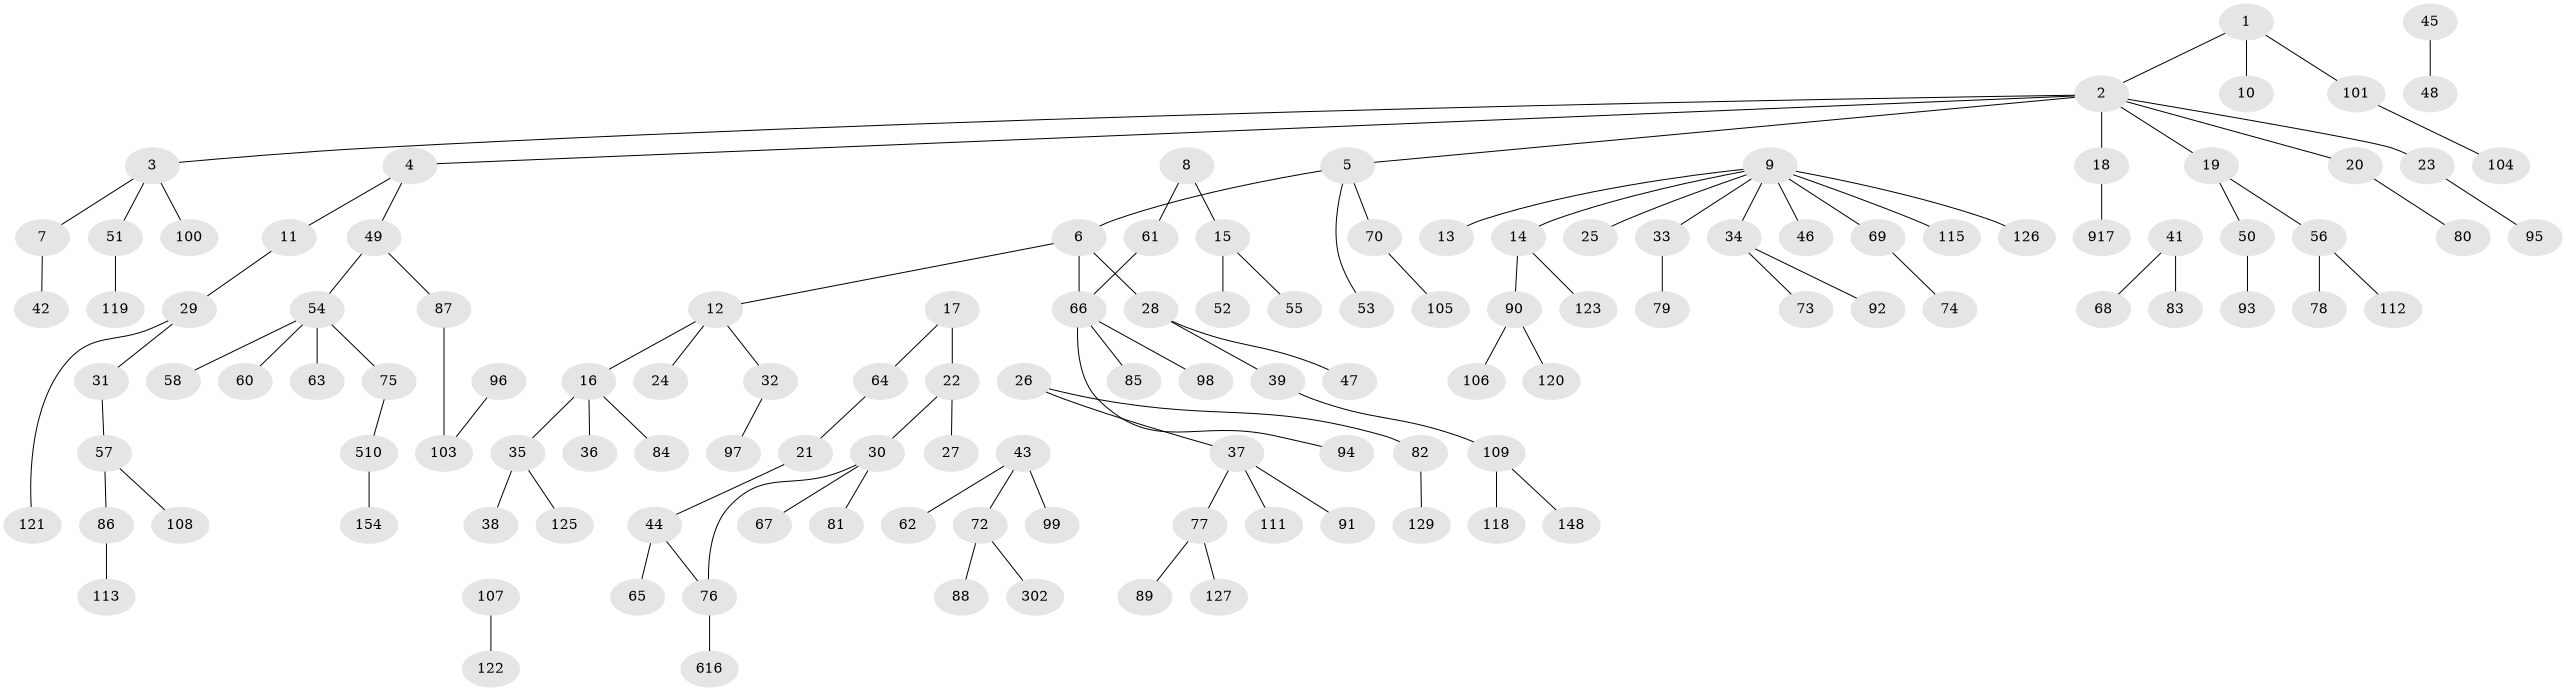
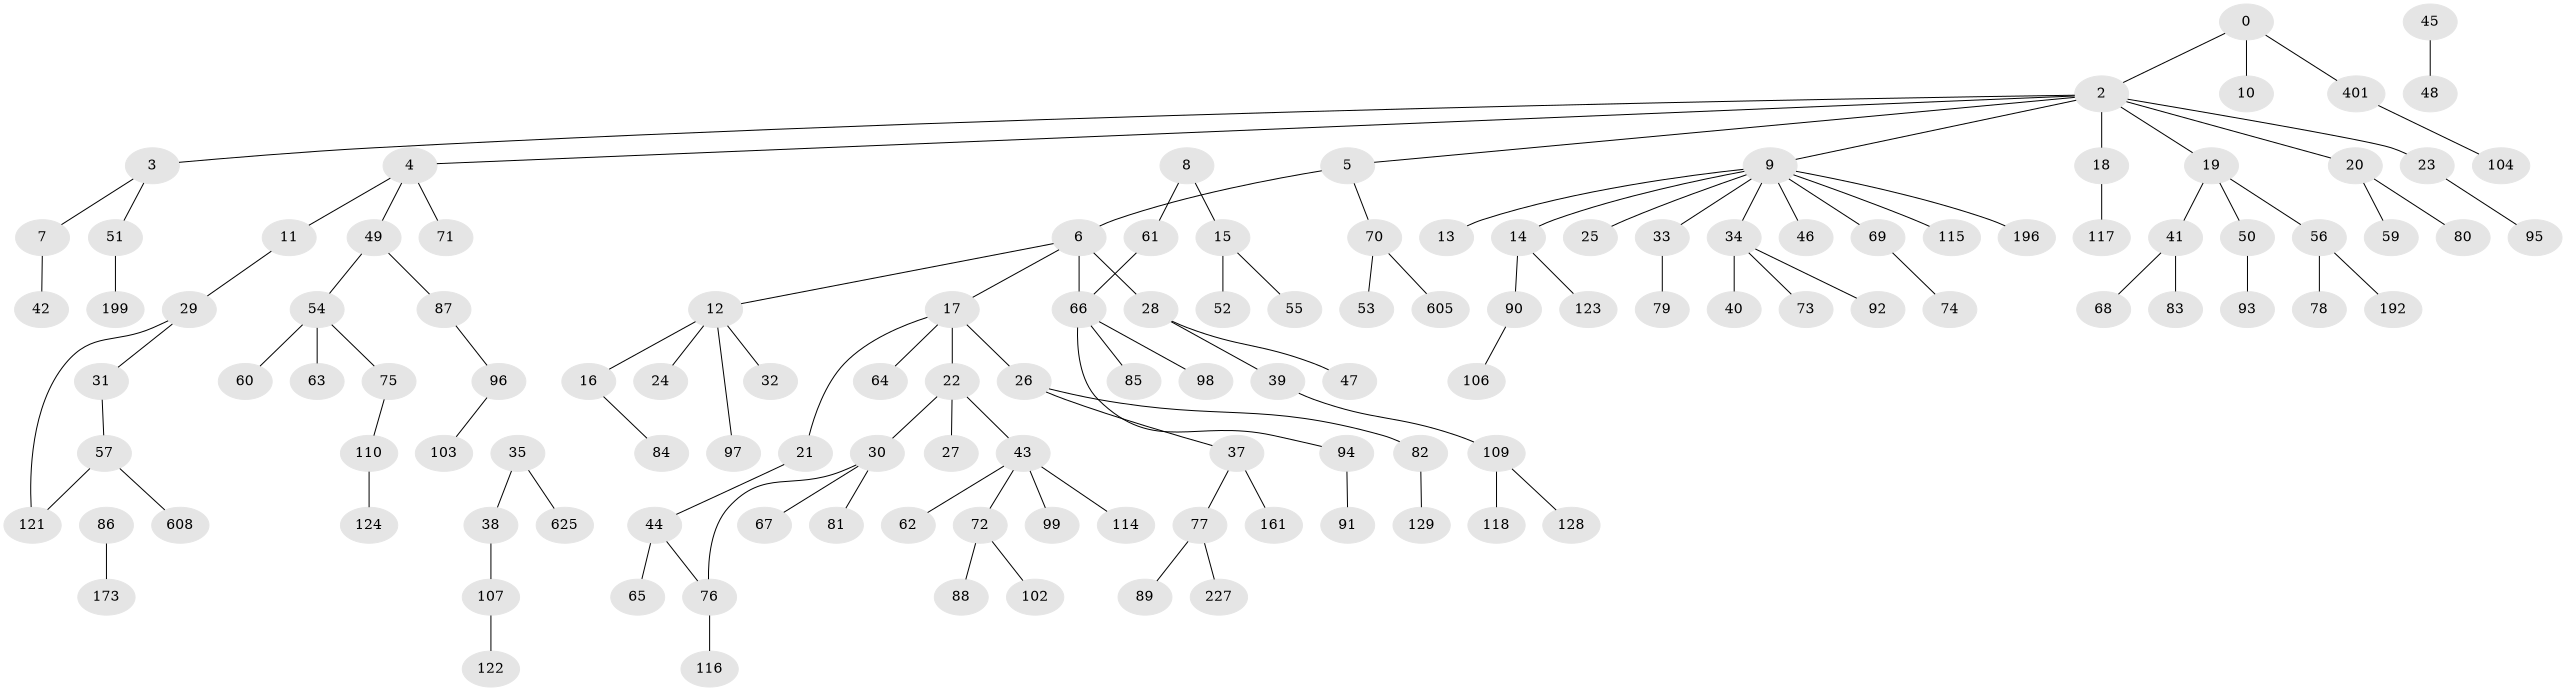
(2246, 22) -> (2246, 22)
(2356, 94) -> (2356, 94)
none -> (1936, 130)
none -> (2194, 202)
(189, 238) -> none
none -> (446, 238)
(2027, 238) -> (2027, 238)
(2102, 238) -> (2102, 238)
none -> (2391, 238)
(1336, 240) -> (1371, 274)
none -> (1016, 274)
(115, 310) -> (115, 310)
(1441, 310) -> (1441, 310)
none -> (1734, 310)
(2393, 310) -> (2393, 310)
none -> (988, 345)
(173, 381) -> none
(444, 381) -> (471, 346)
(1551, 381) -> none
(553, 417) -> none
(752, 417) -> (725, 381)
(843, 417) -> (850, 358)
none -> (988, 417)
(369, 453) -> (369, 453)
(590, 453) -> none
(105, 489) -> (69, 489)
(1292, 489) -> (1347, 489)
(180, 525) -> (180, 525)
(369, 525) -> (369, 525)
(565, 525) -> (565, 525)
none -> (1126, 525)
(1274, 525) -> (1274, 525)
(1571, 525) -> (1571, 525)
none -> (491, 561)
(106, 597) -> (106, 597)
(1035, 597) -> (1035, 597)
(1219, 597) -> (1219, 597)
(710, 669) -> (710, 669)
